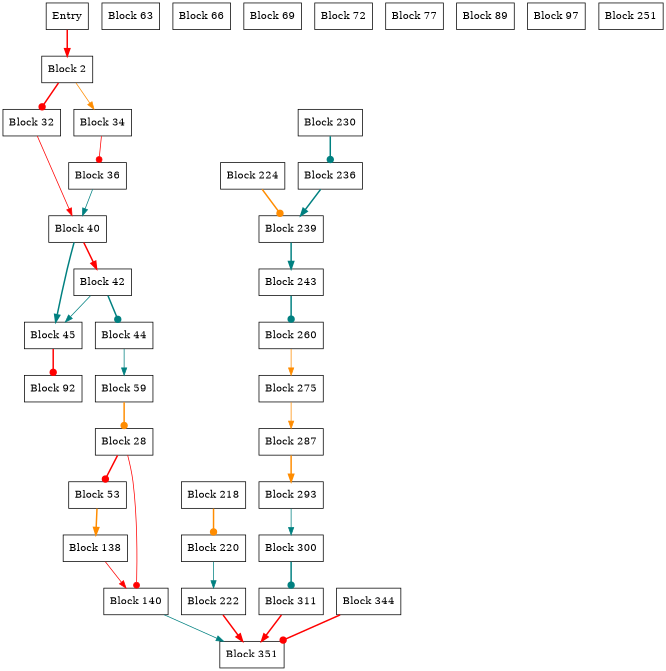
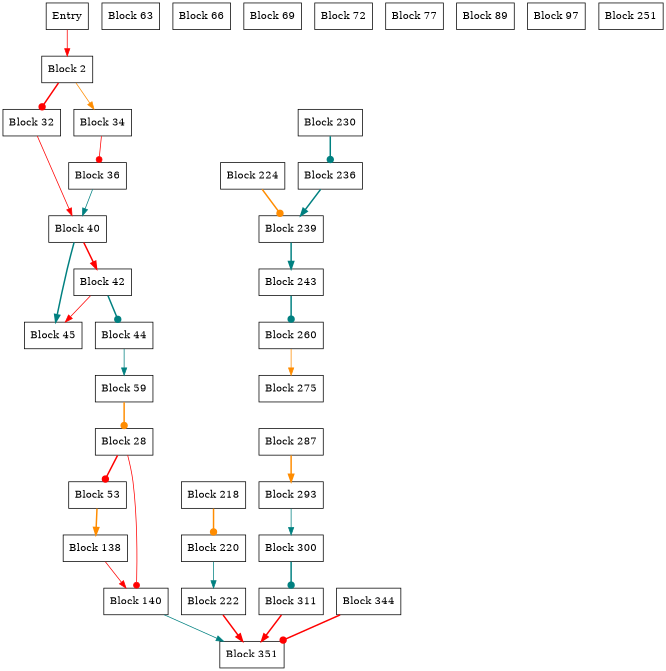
(67, 39) -> (67, 39)
(81, 306) -> (81, 306)
(53, 389) -> none
(291, 412) -> none
